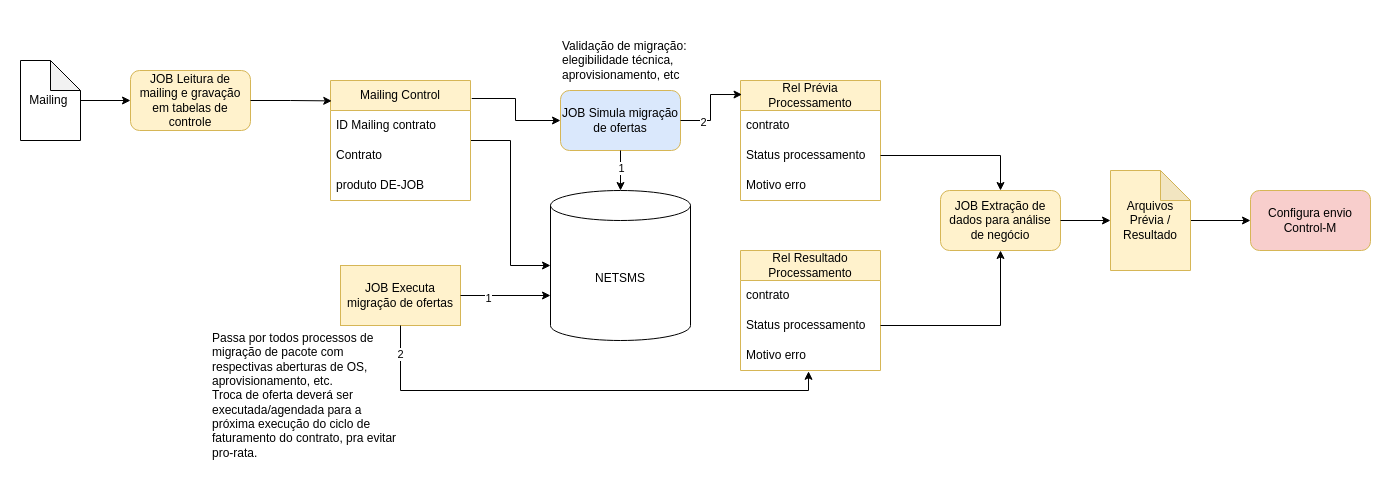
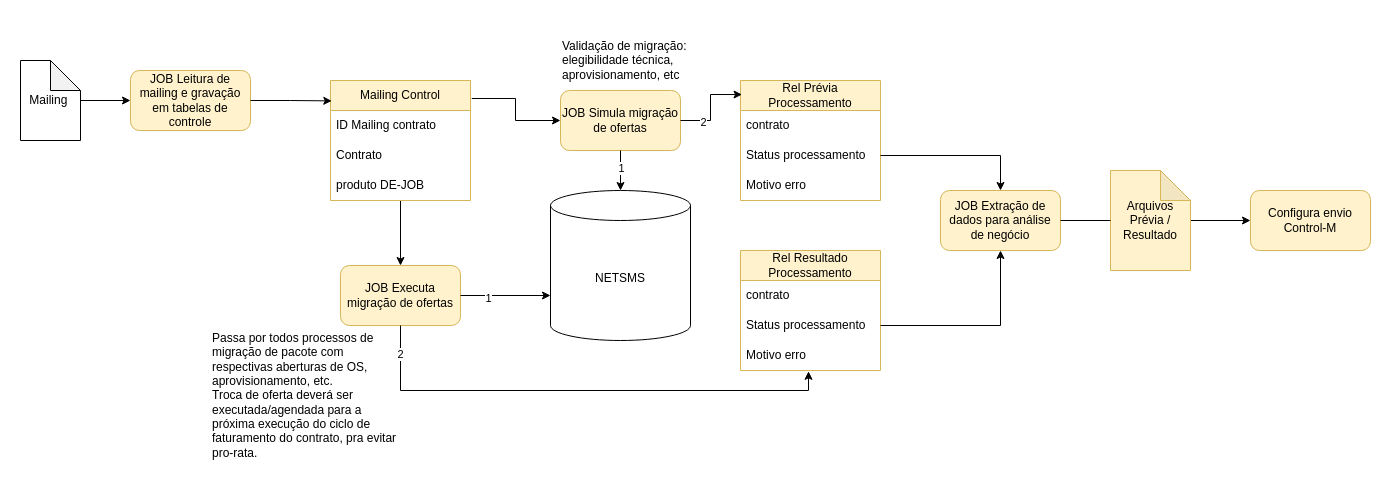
(621, 121) -> (621, 121)
(511, 200) -> (401, 230)
(1102, 221) -> (1105, 221)
(1311, 221) -> (1311, 221)
(401, 296) -> (401, 296)
